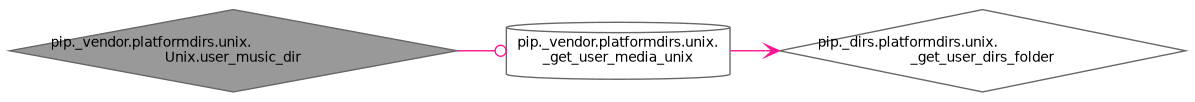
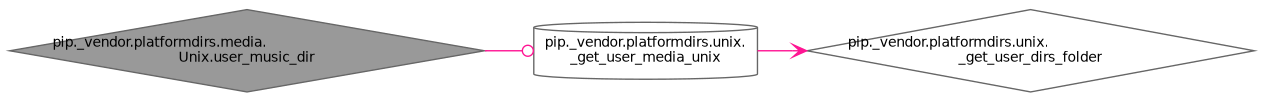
(233, 51) -> (247, 51)
(983, 51) -> (1031, 51)
